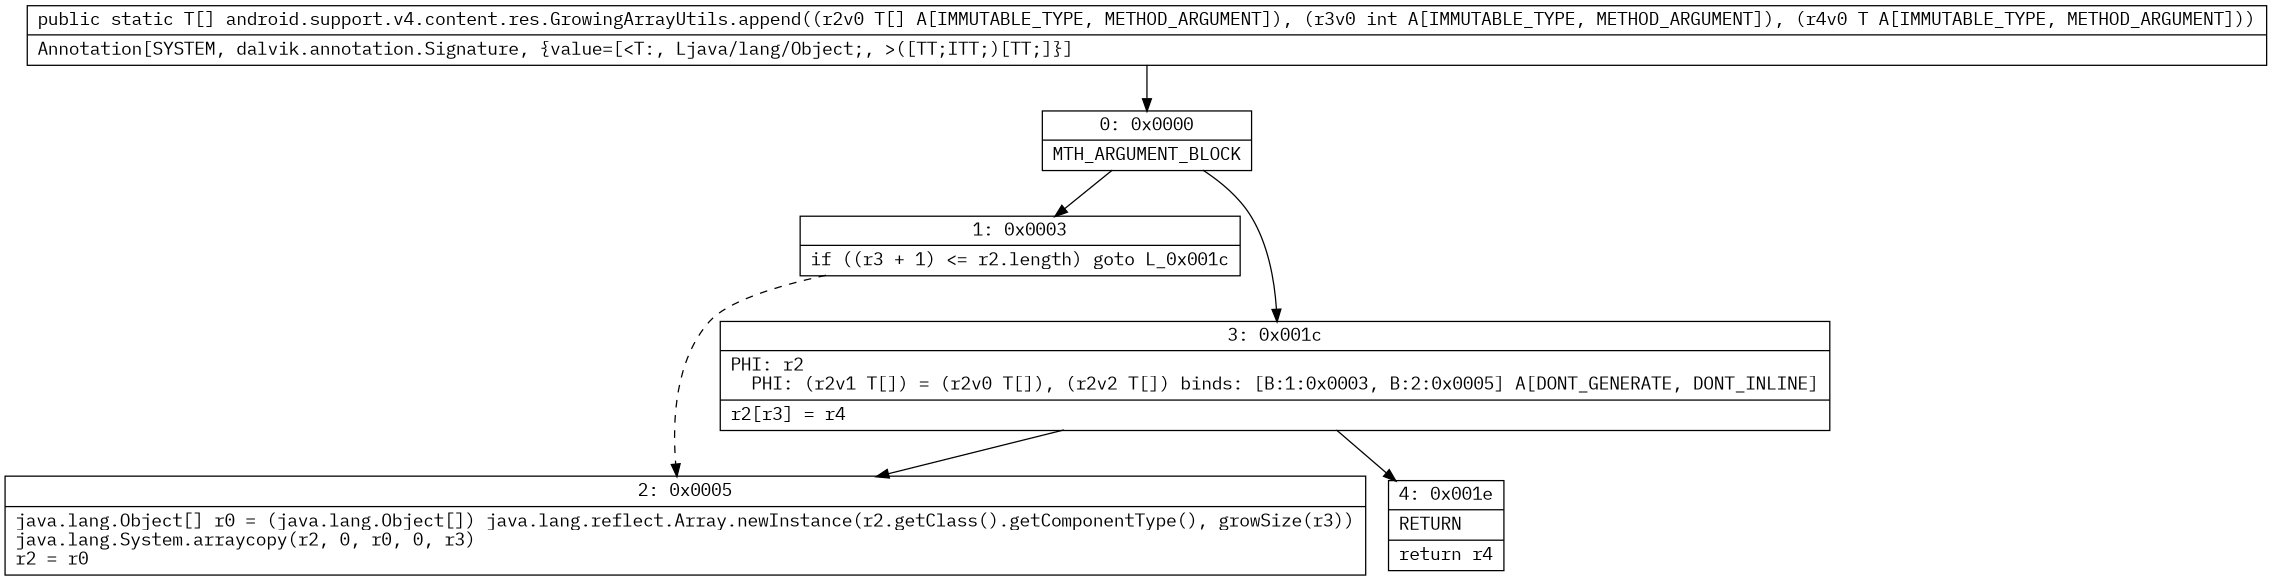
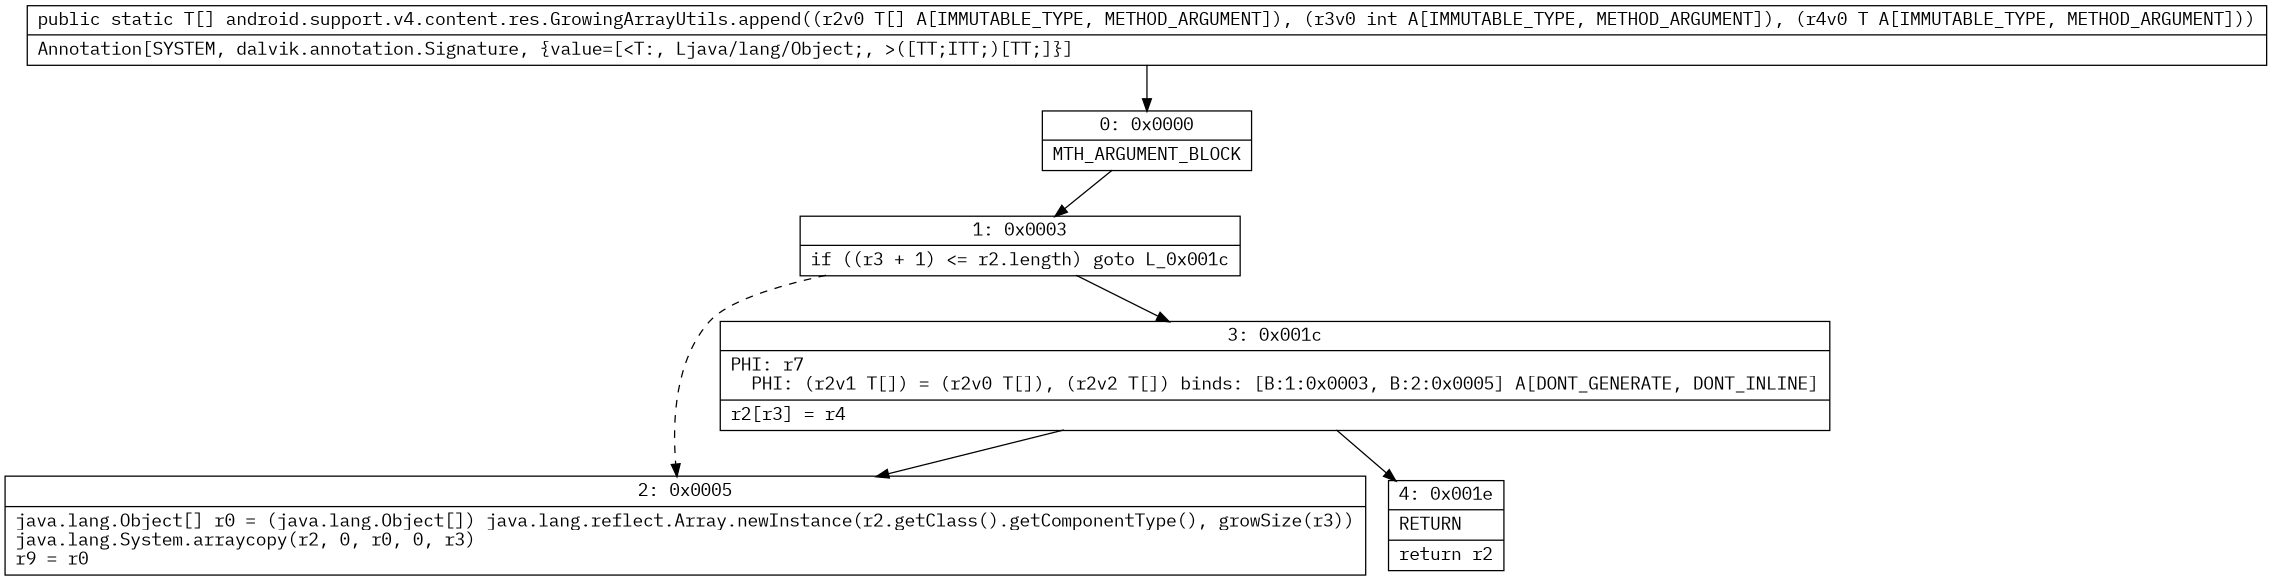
(1258, 229) -> (1117, 296)
(773, 365) -> (773, 365)
(1446, 555) -> (1446, 555)
(52, 559) -> (52, 559)
